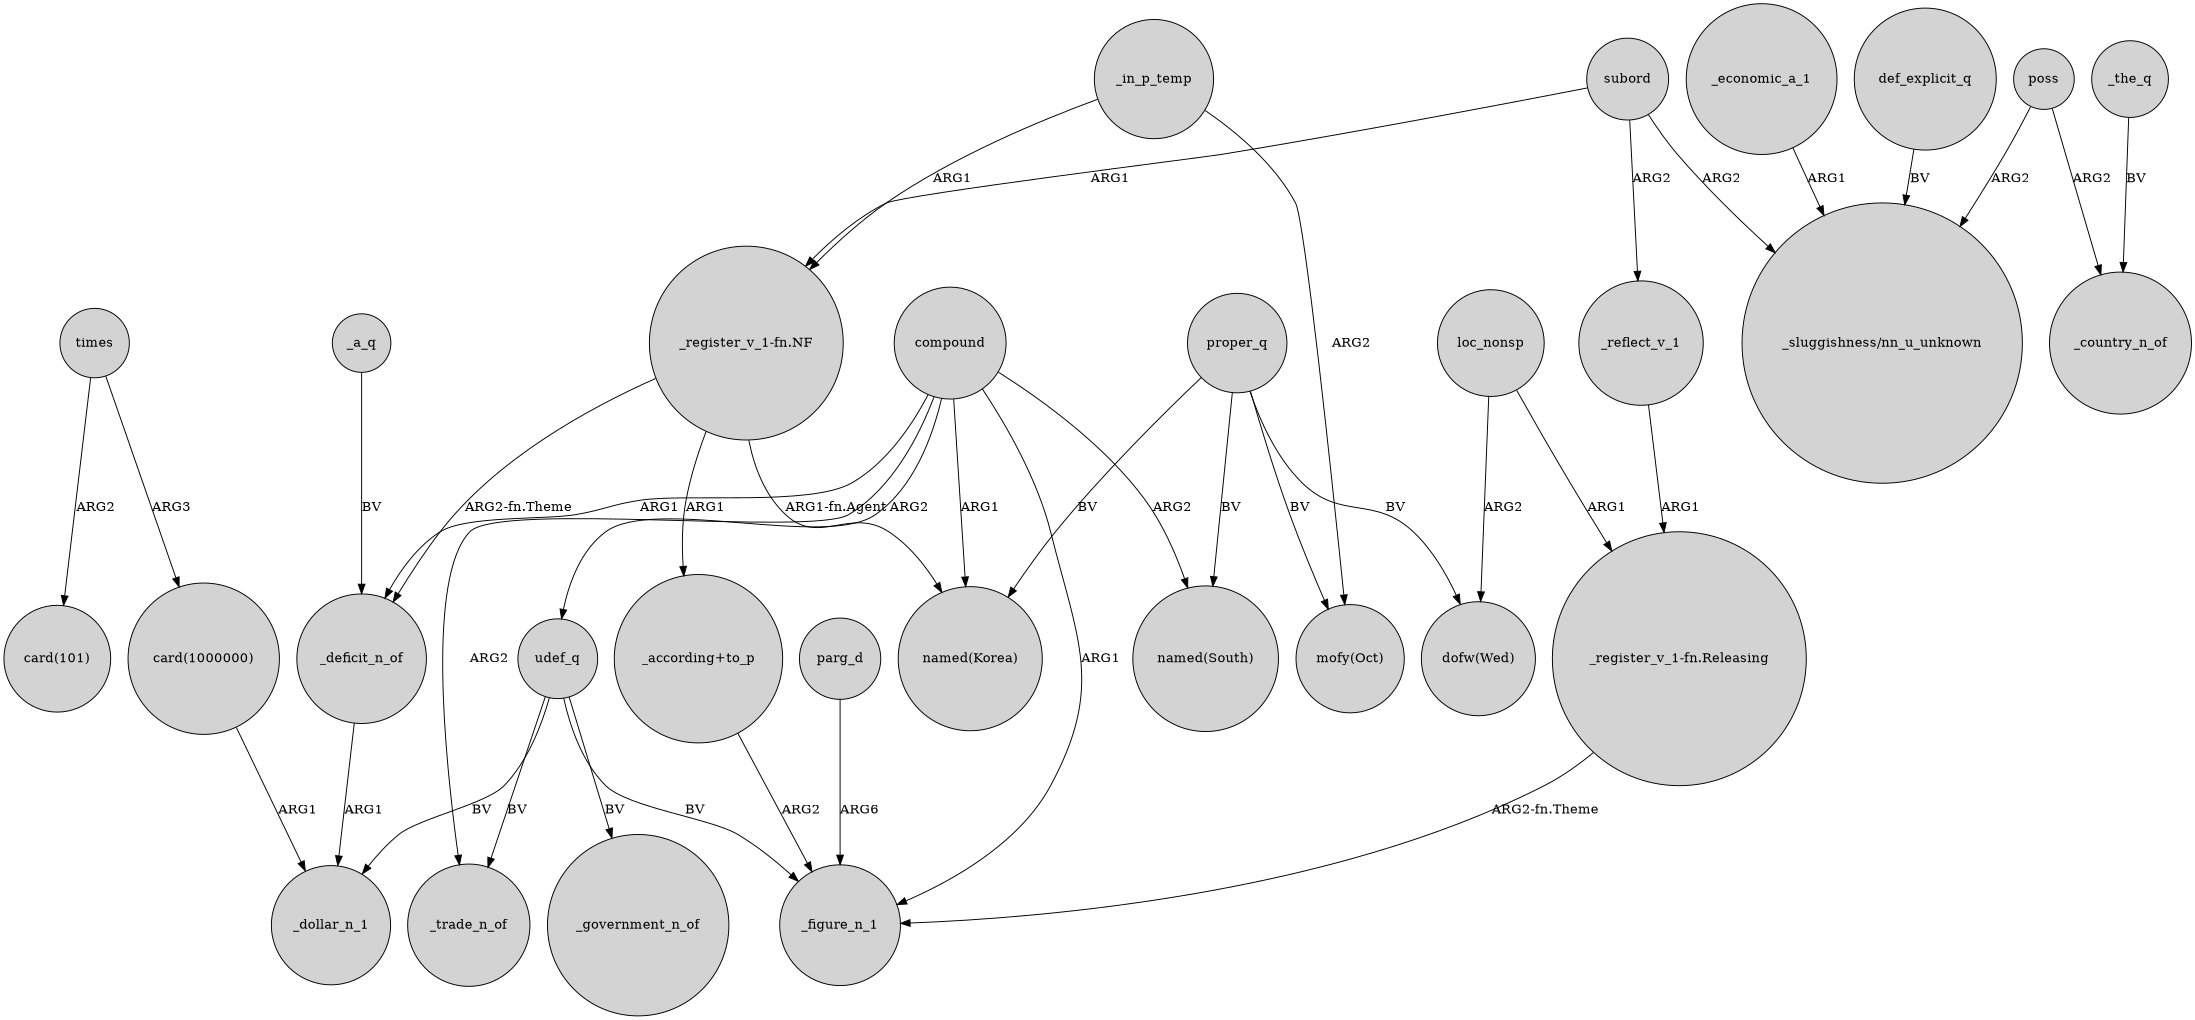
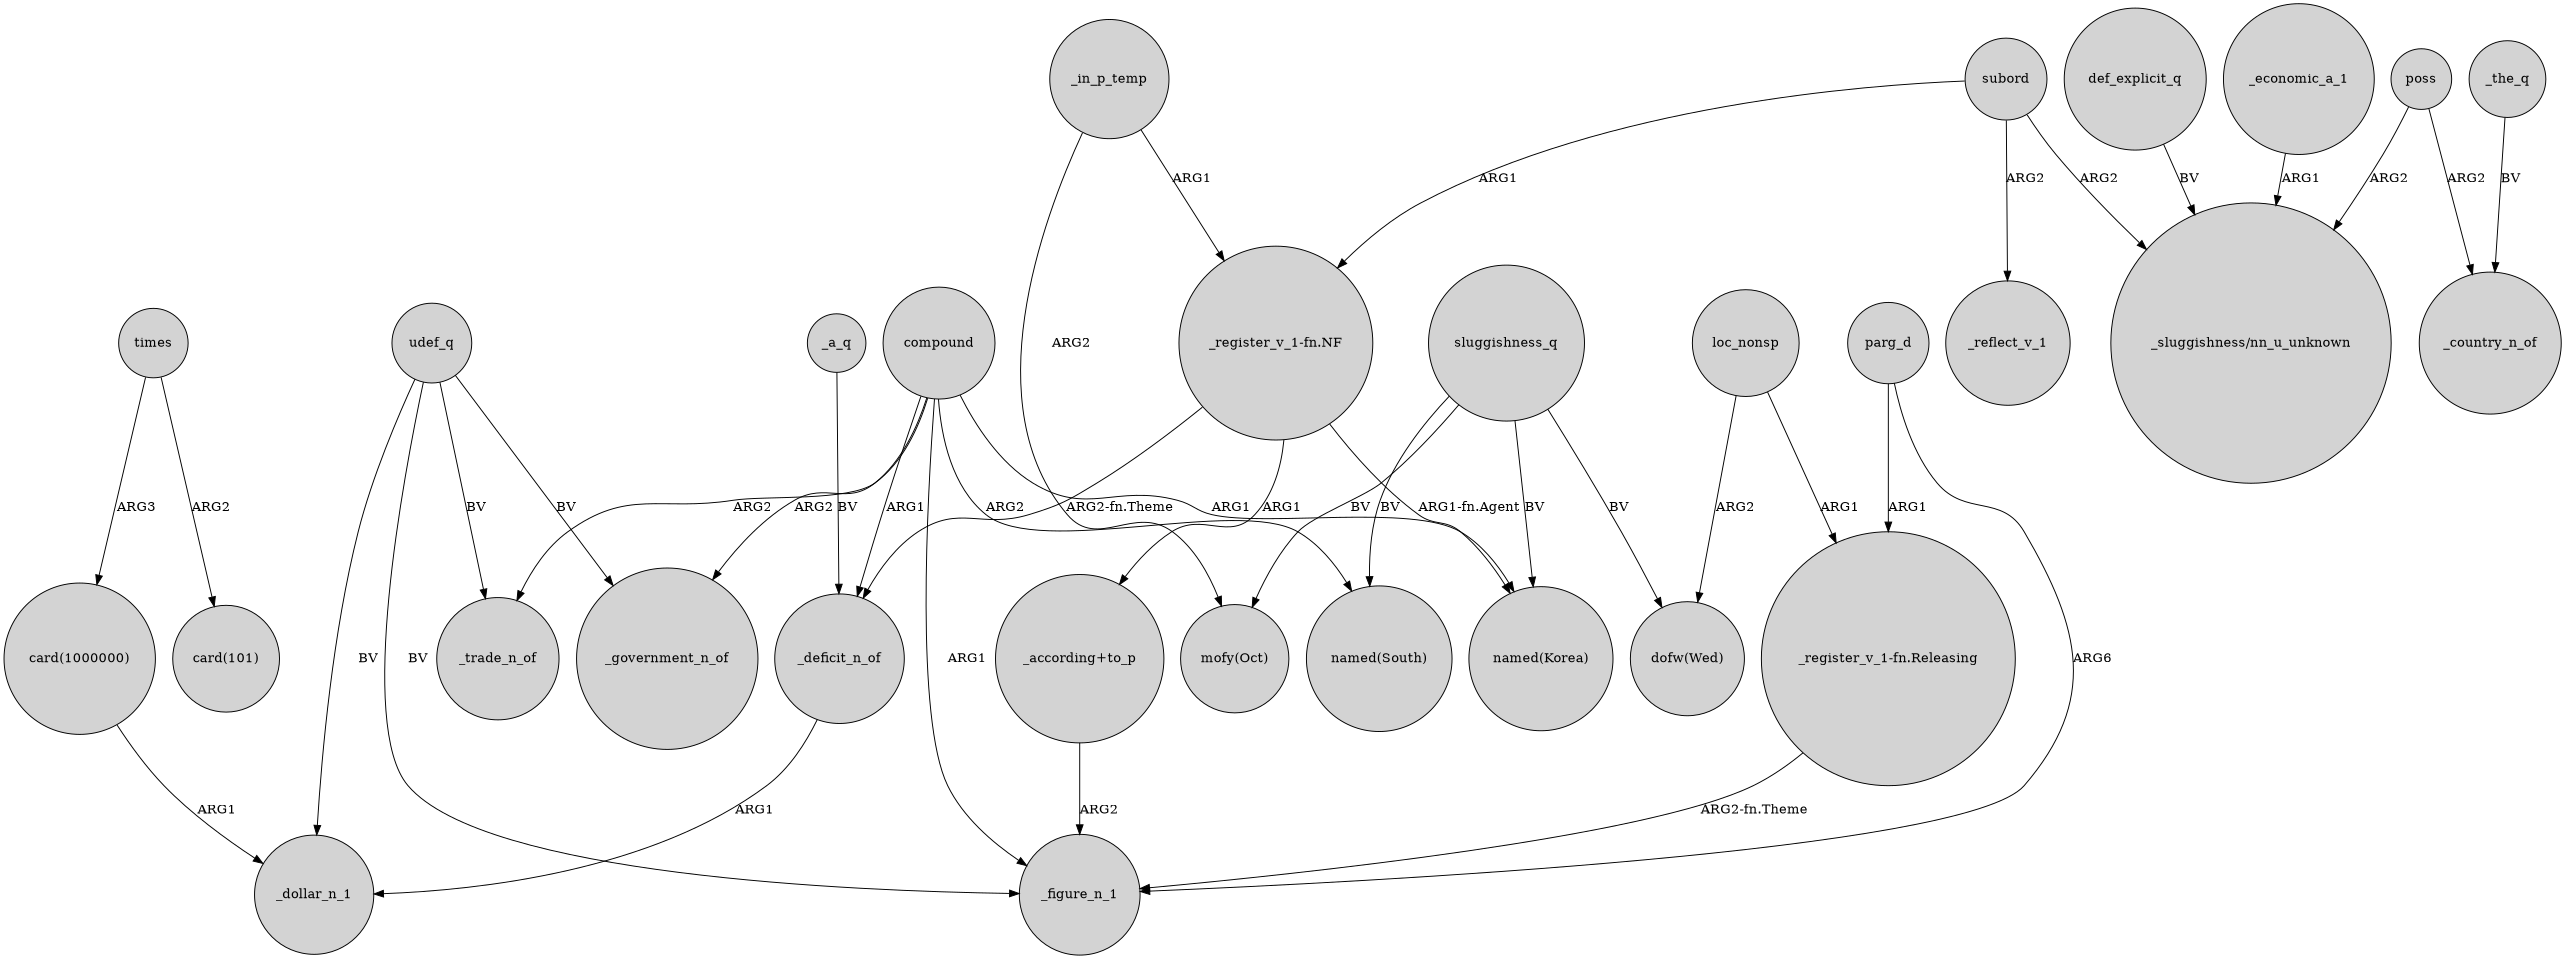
(1237, 343) -> (1507, 343)
(1656, 464) -> (1888, 453)
(874, 515) -> (785, 506)
